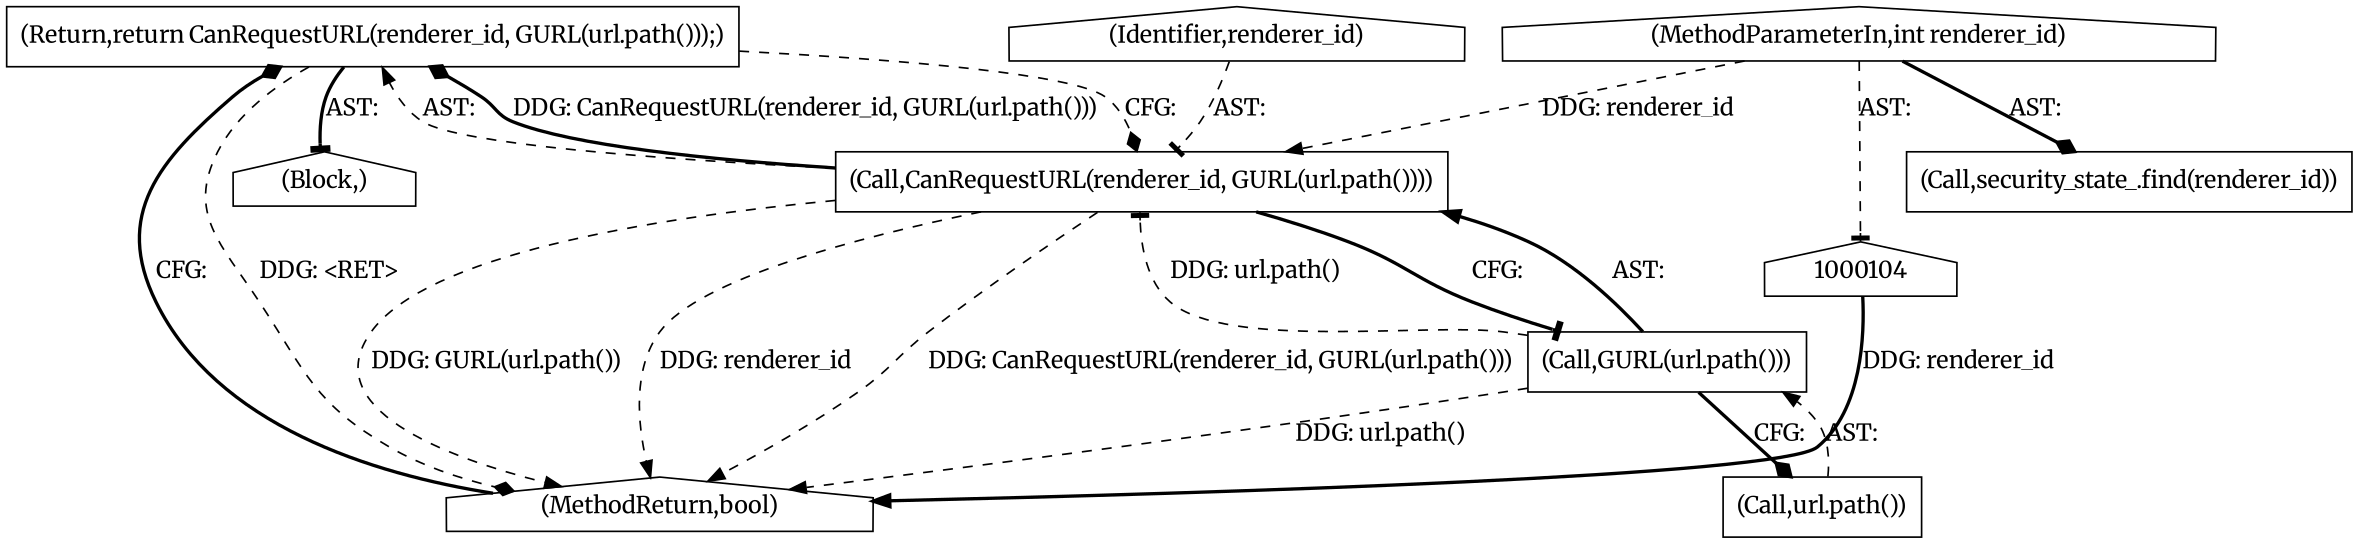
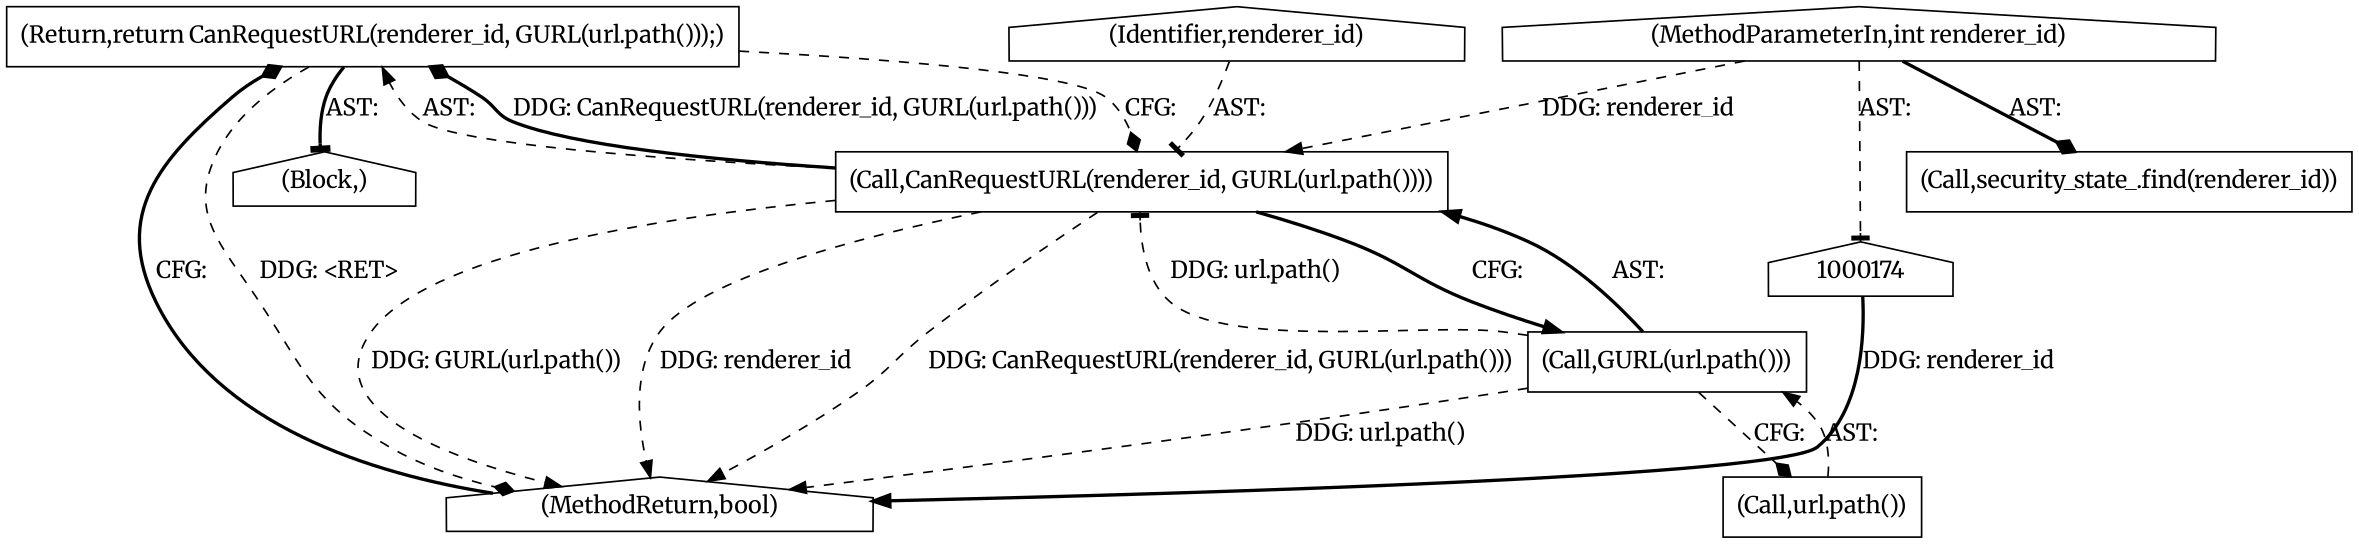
(1405, 269) -> (1401, 267)
(1861, 272) -> (1861, 272)
(1737, 428) -> (1737, 428)
